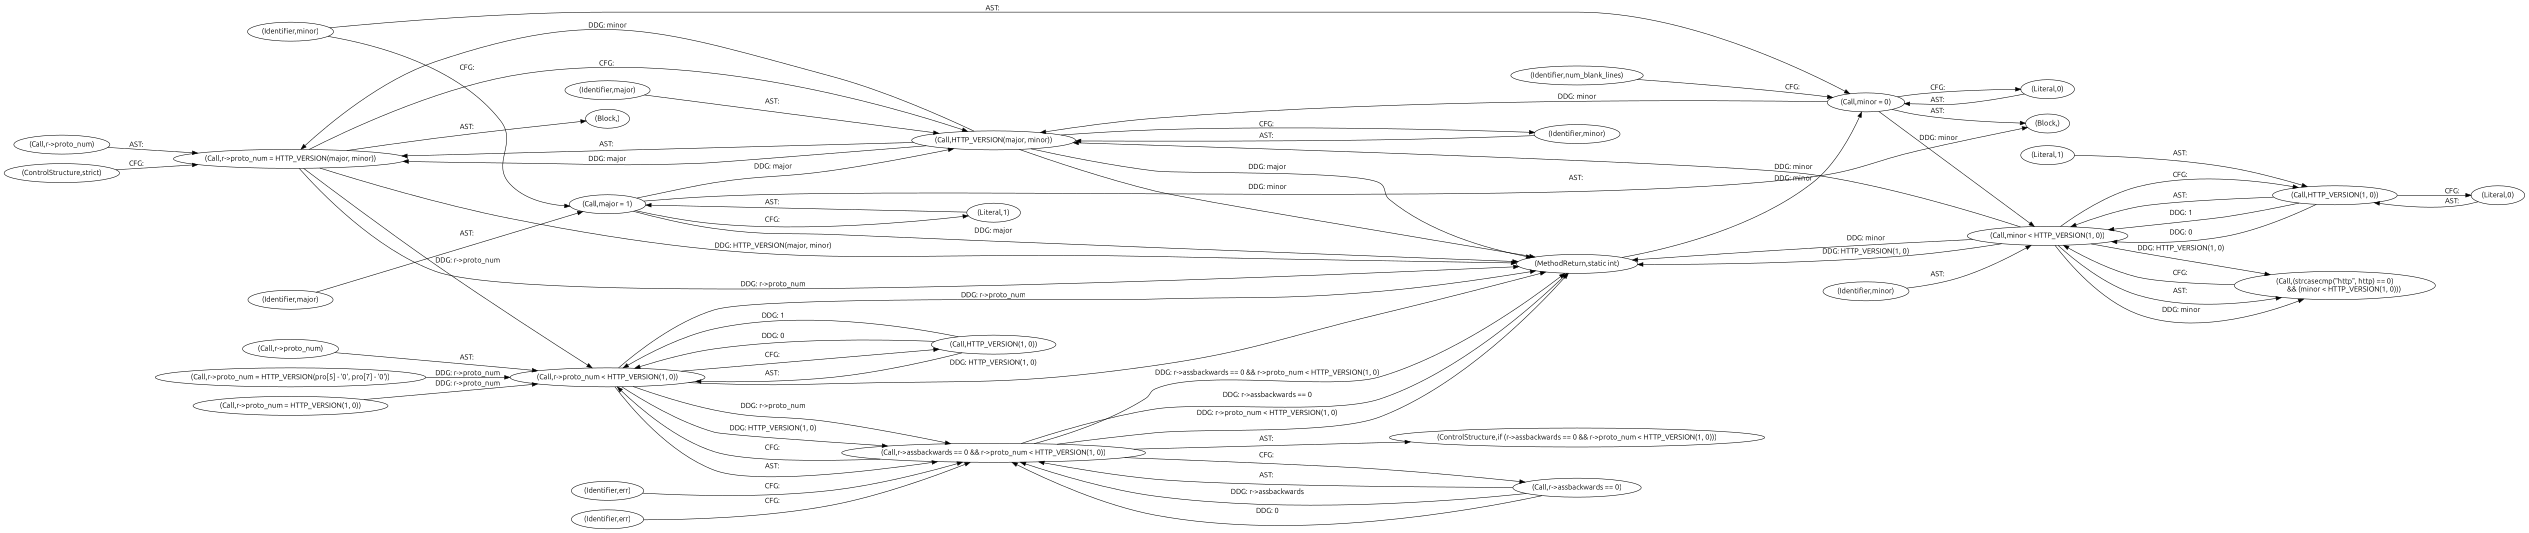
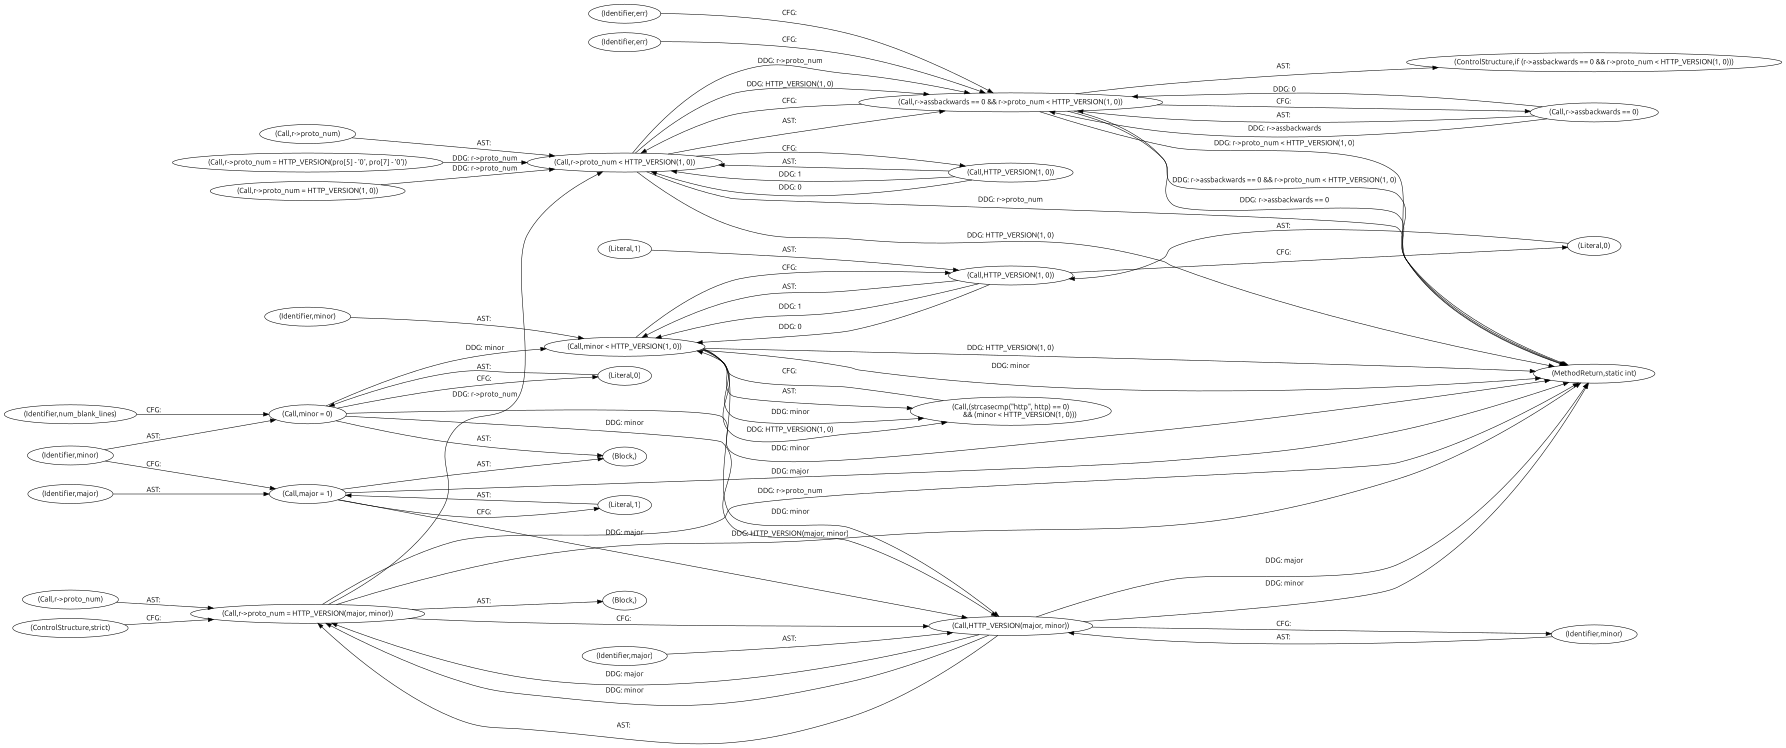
(1759, 215) -> (932, 453)
